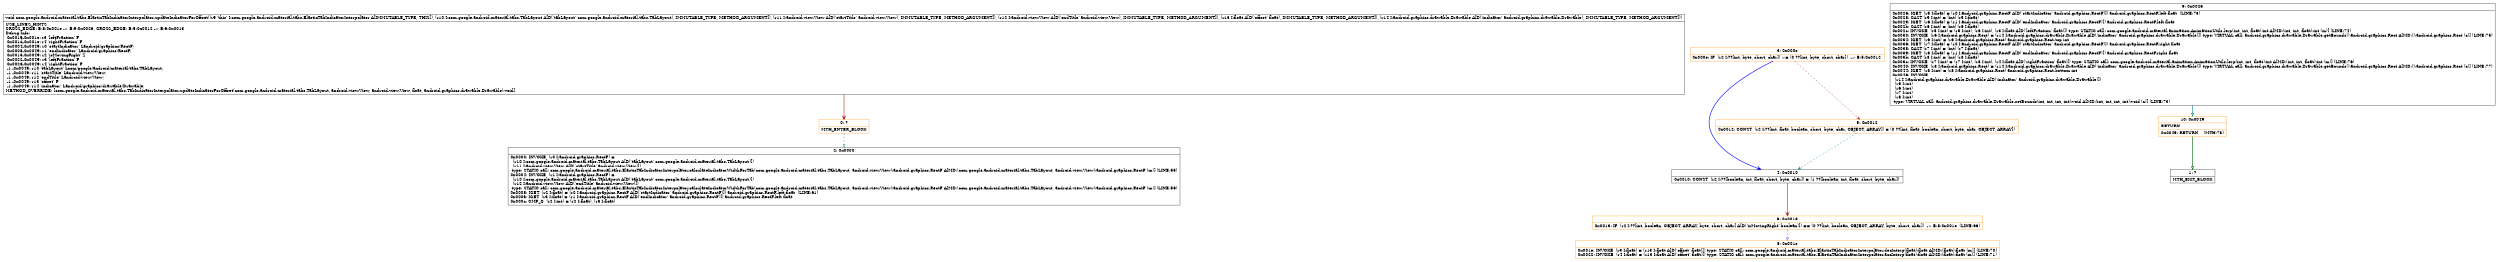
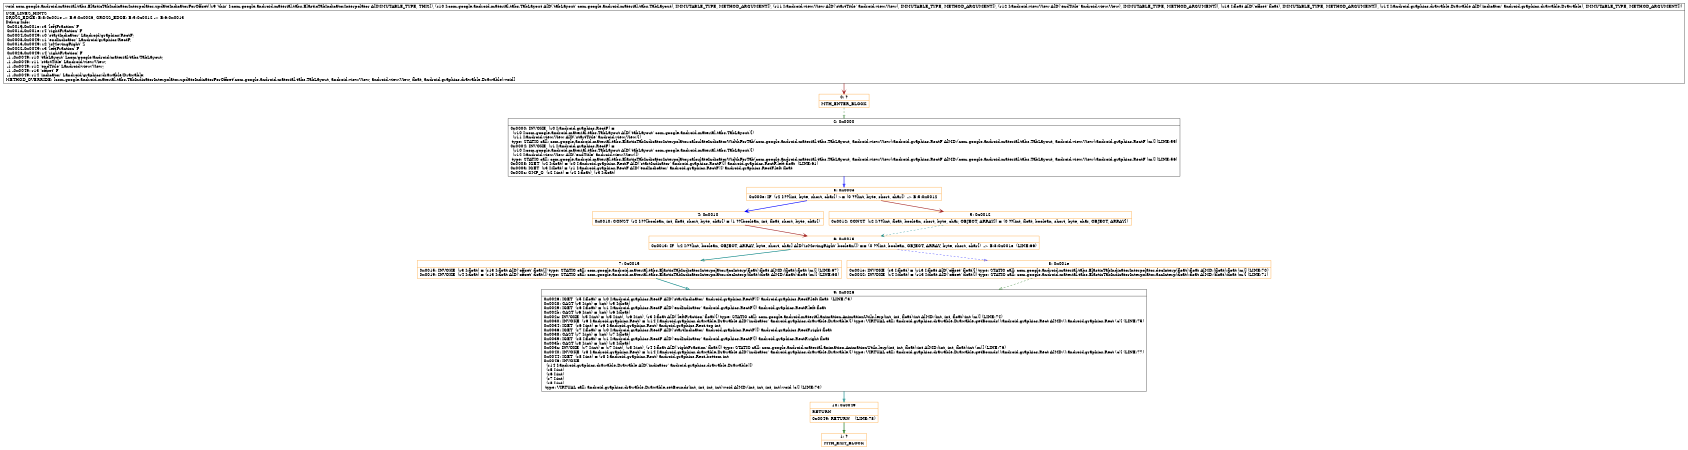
(1826, 89) -> (911, 206)
(2193, 133) -> (844, 419)
(1829, 150) -> (914, 230)
(1787, 176) -> (708, 218)
(2193, 176) -> (844, 440)
none -> (844, 180)
none -> (629, 269)
none -> (1017, 283)
